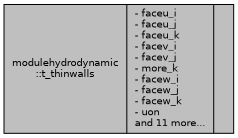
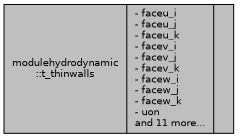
(157, 68) -> (158, 68)
